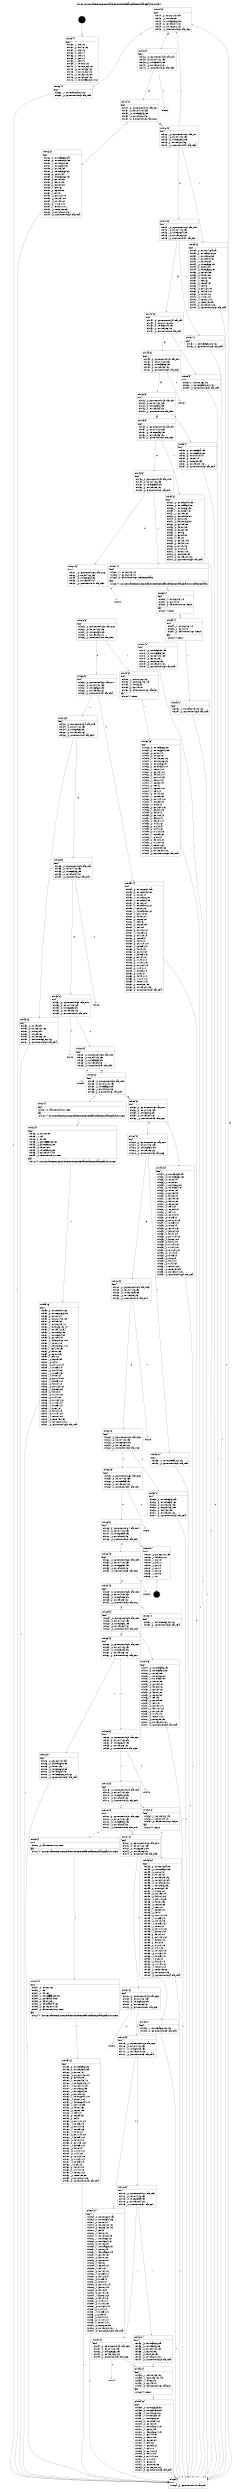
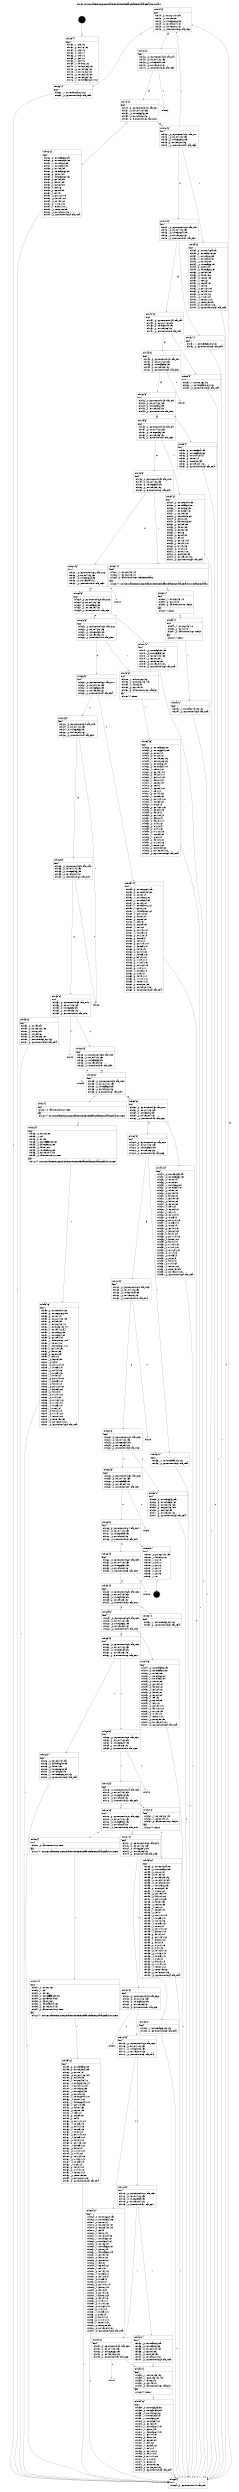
none -> (92, 602)
(49, 876) -> (94, 869)
